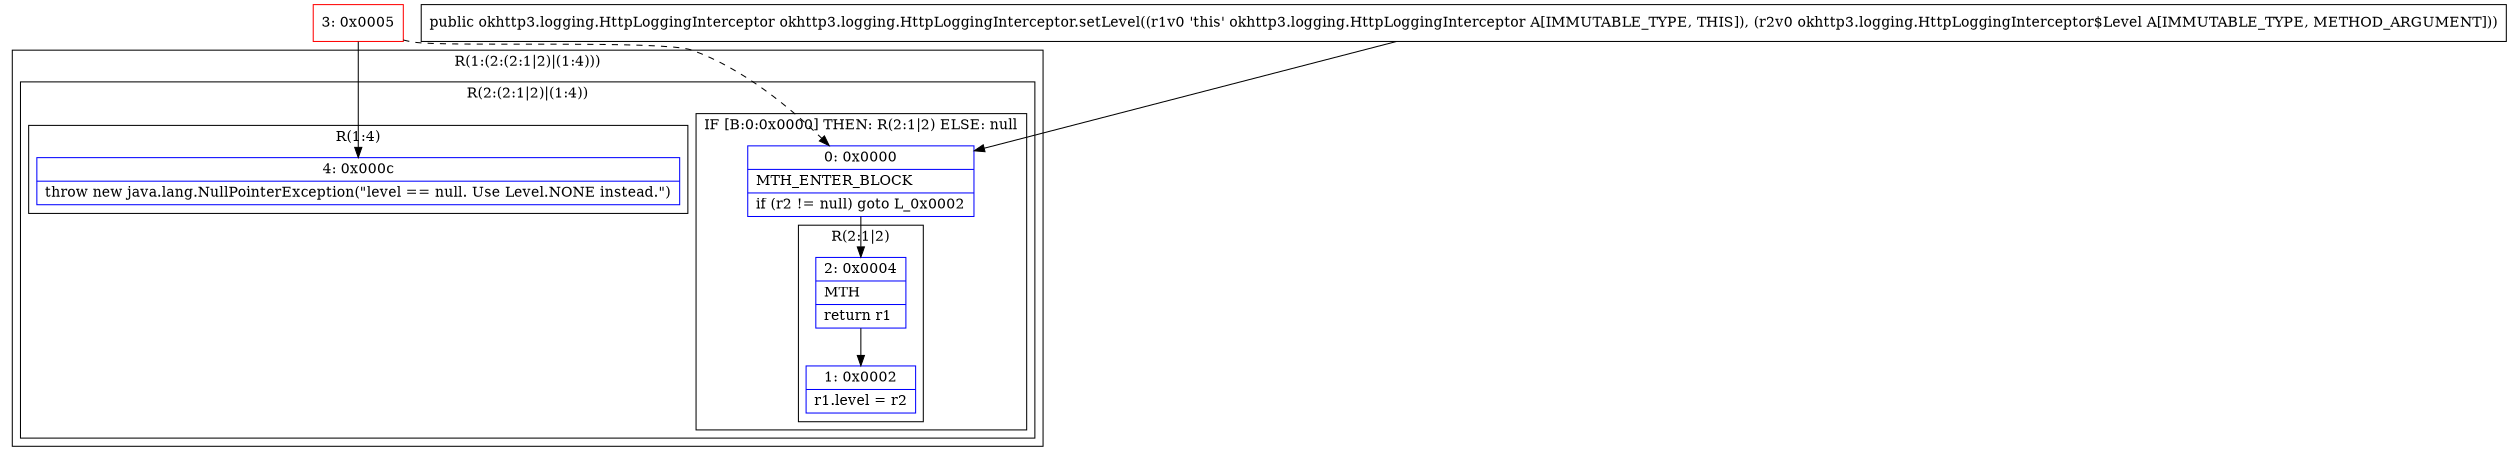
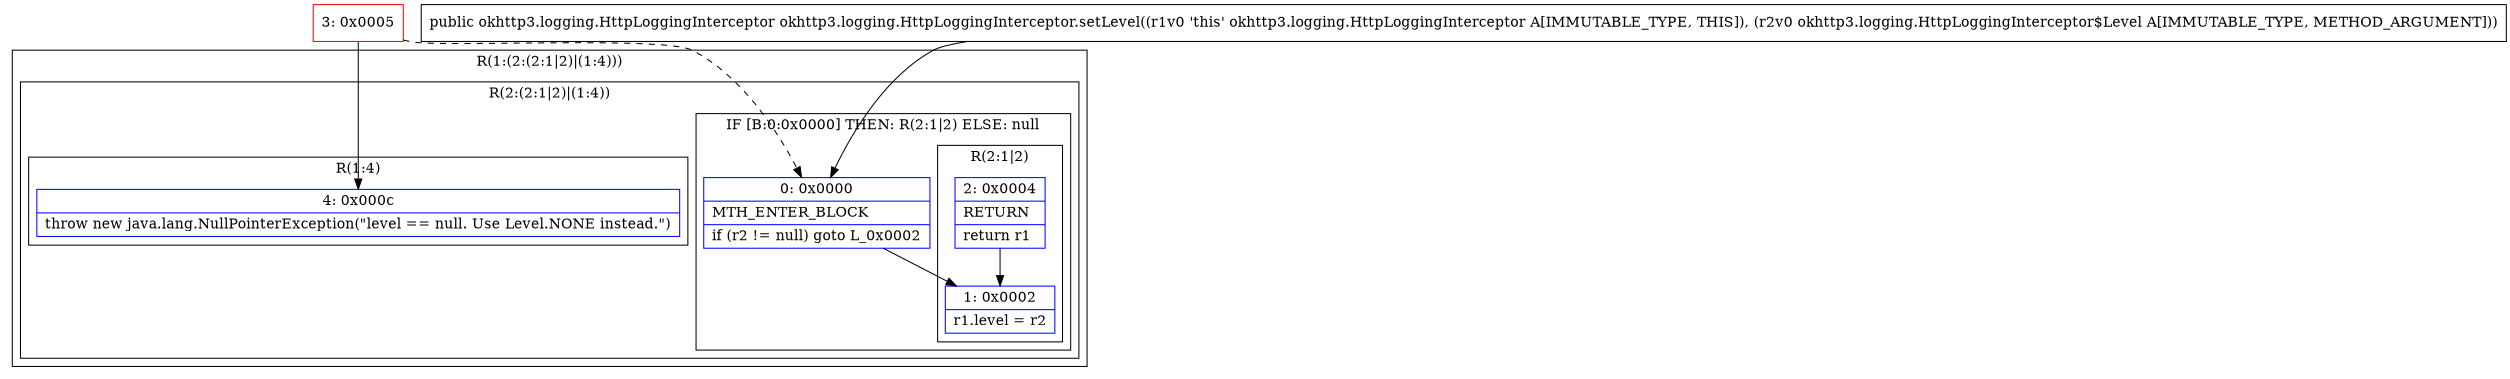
(861, 232) -> (915, 265)
(842, 292) -> (996, 212)
